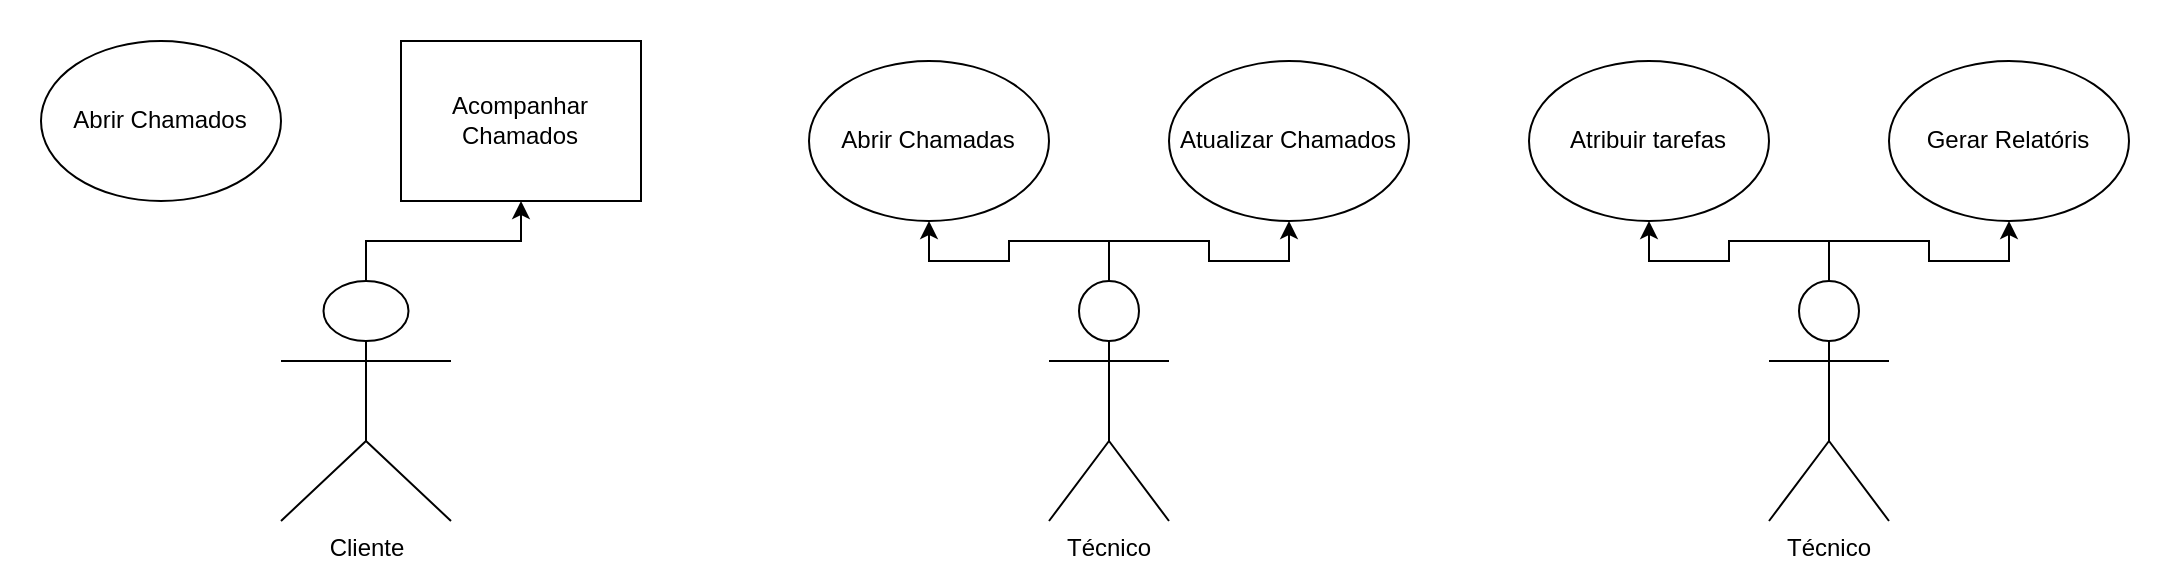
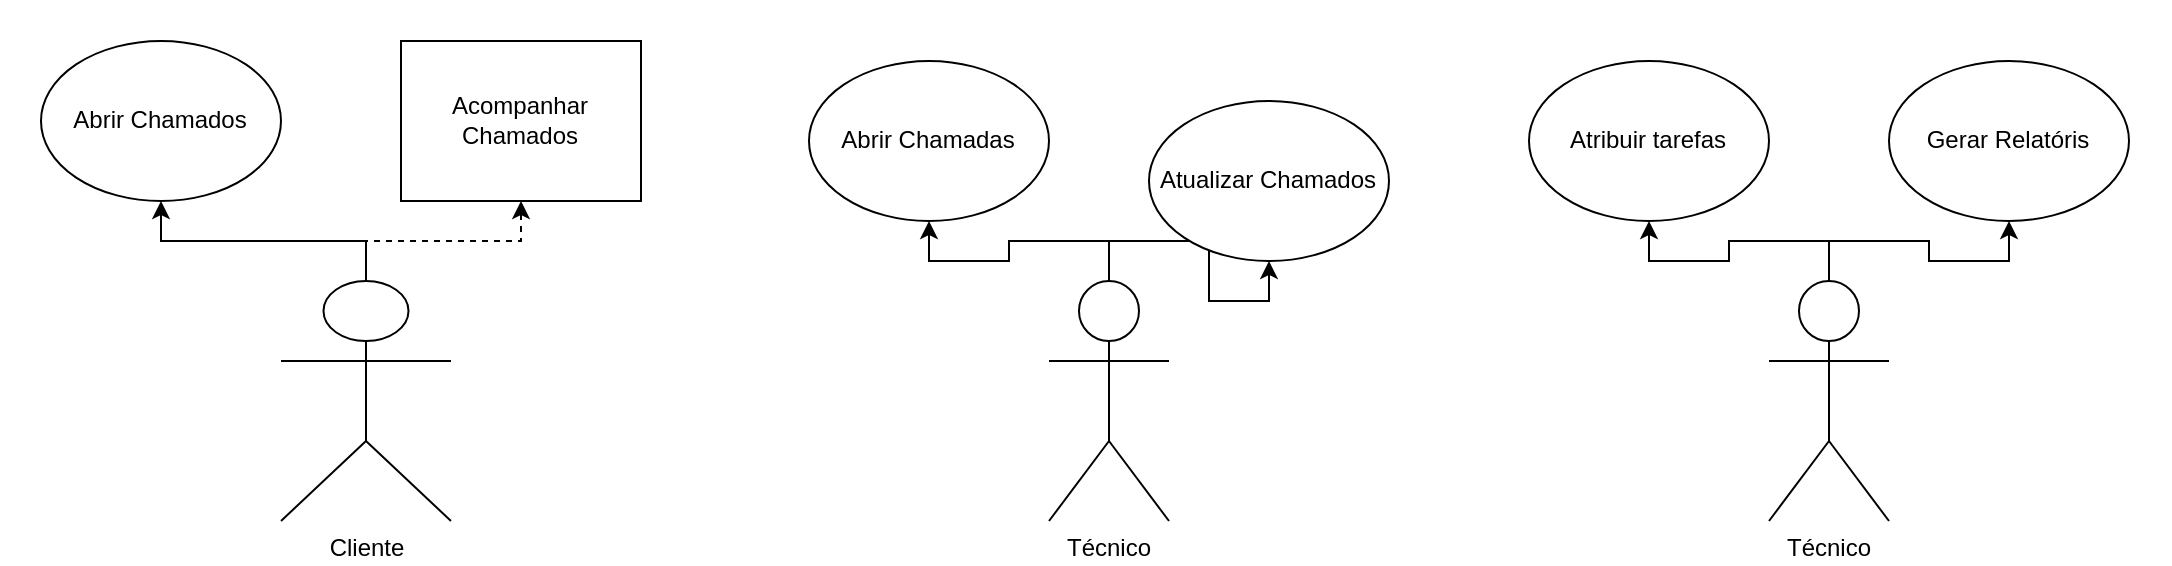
(1289, 141) -> (1269, 181)
none -> (248, 241)
(456, 241) -> (456, 241)
